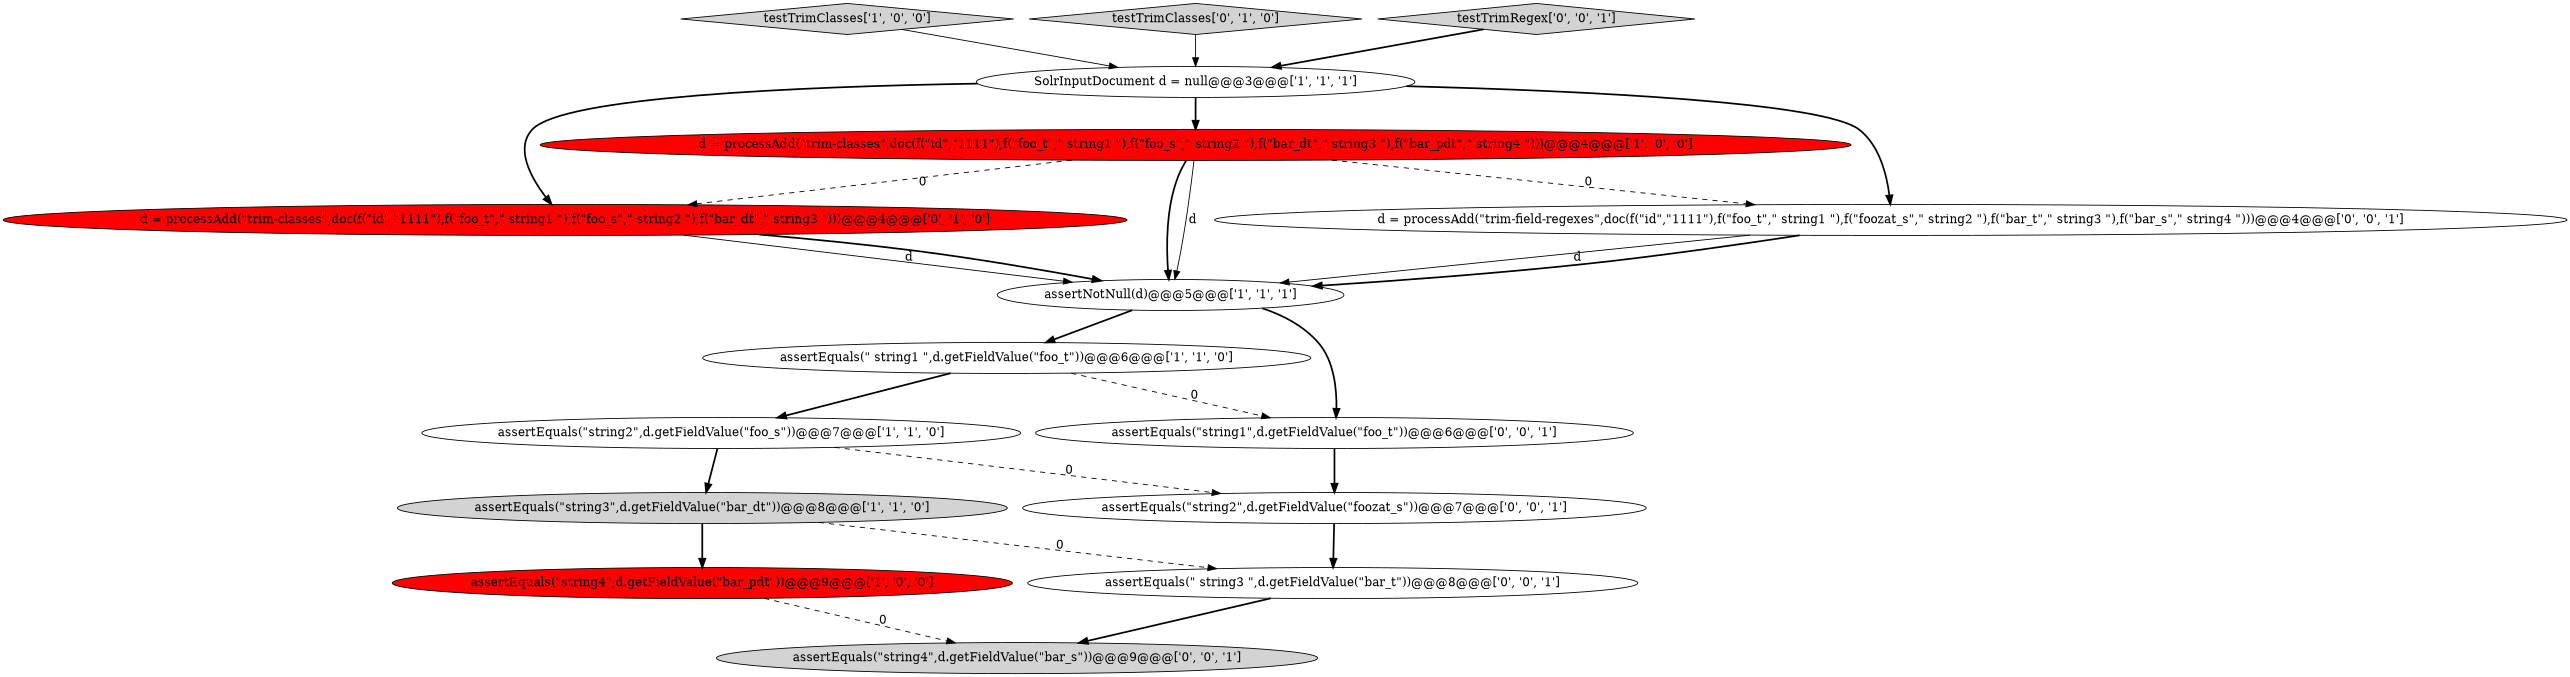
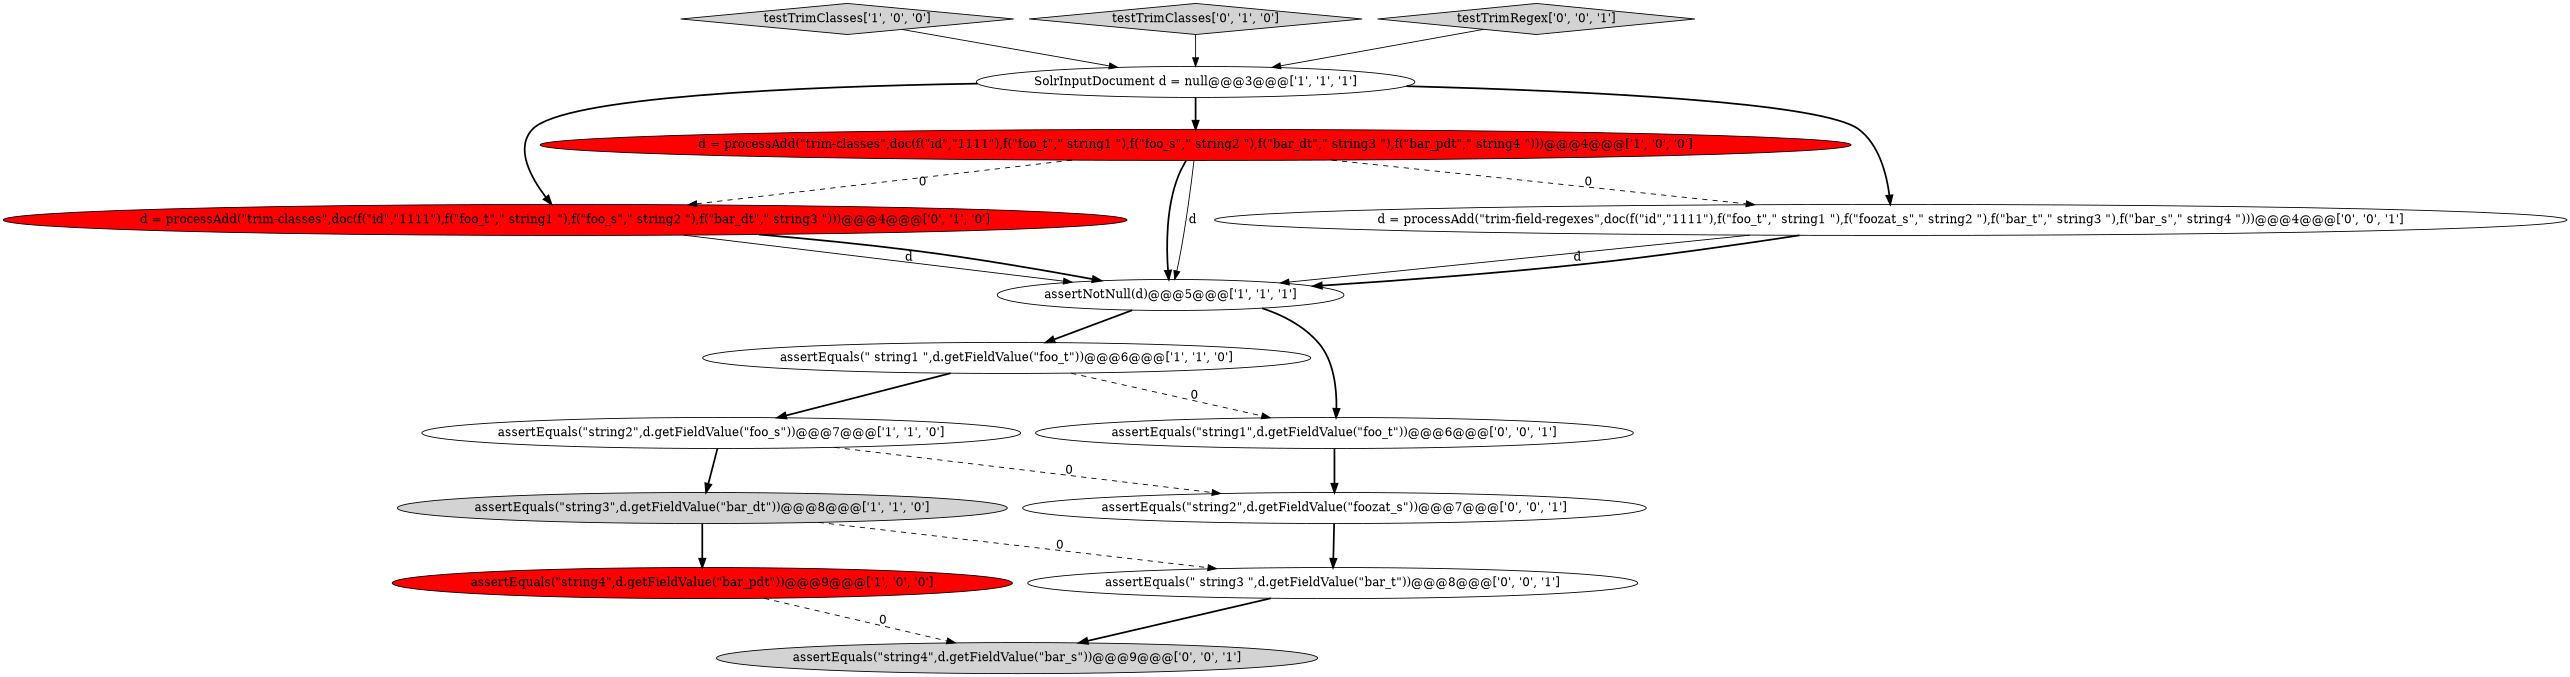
(1382, 48) -> (1382, 48)
